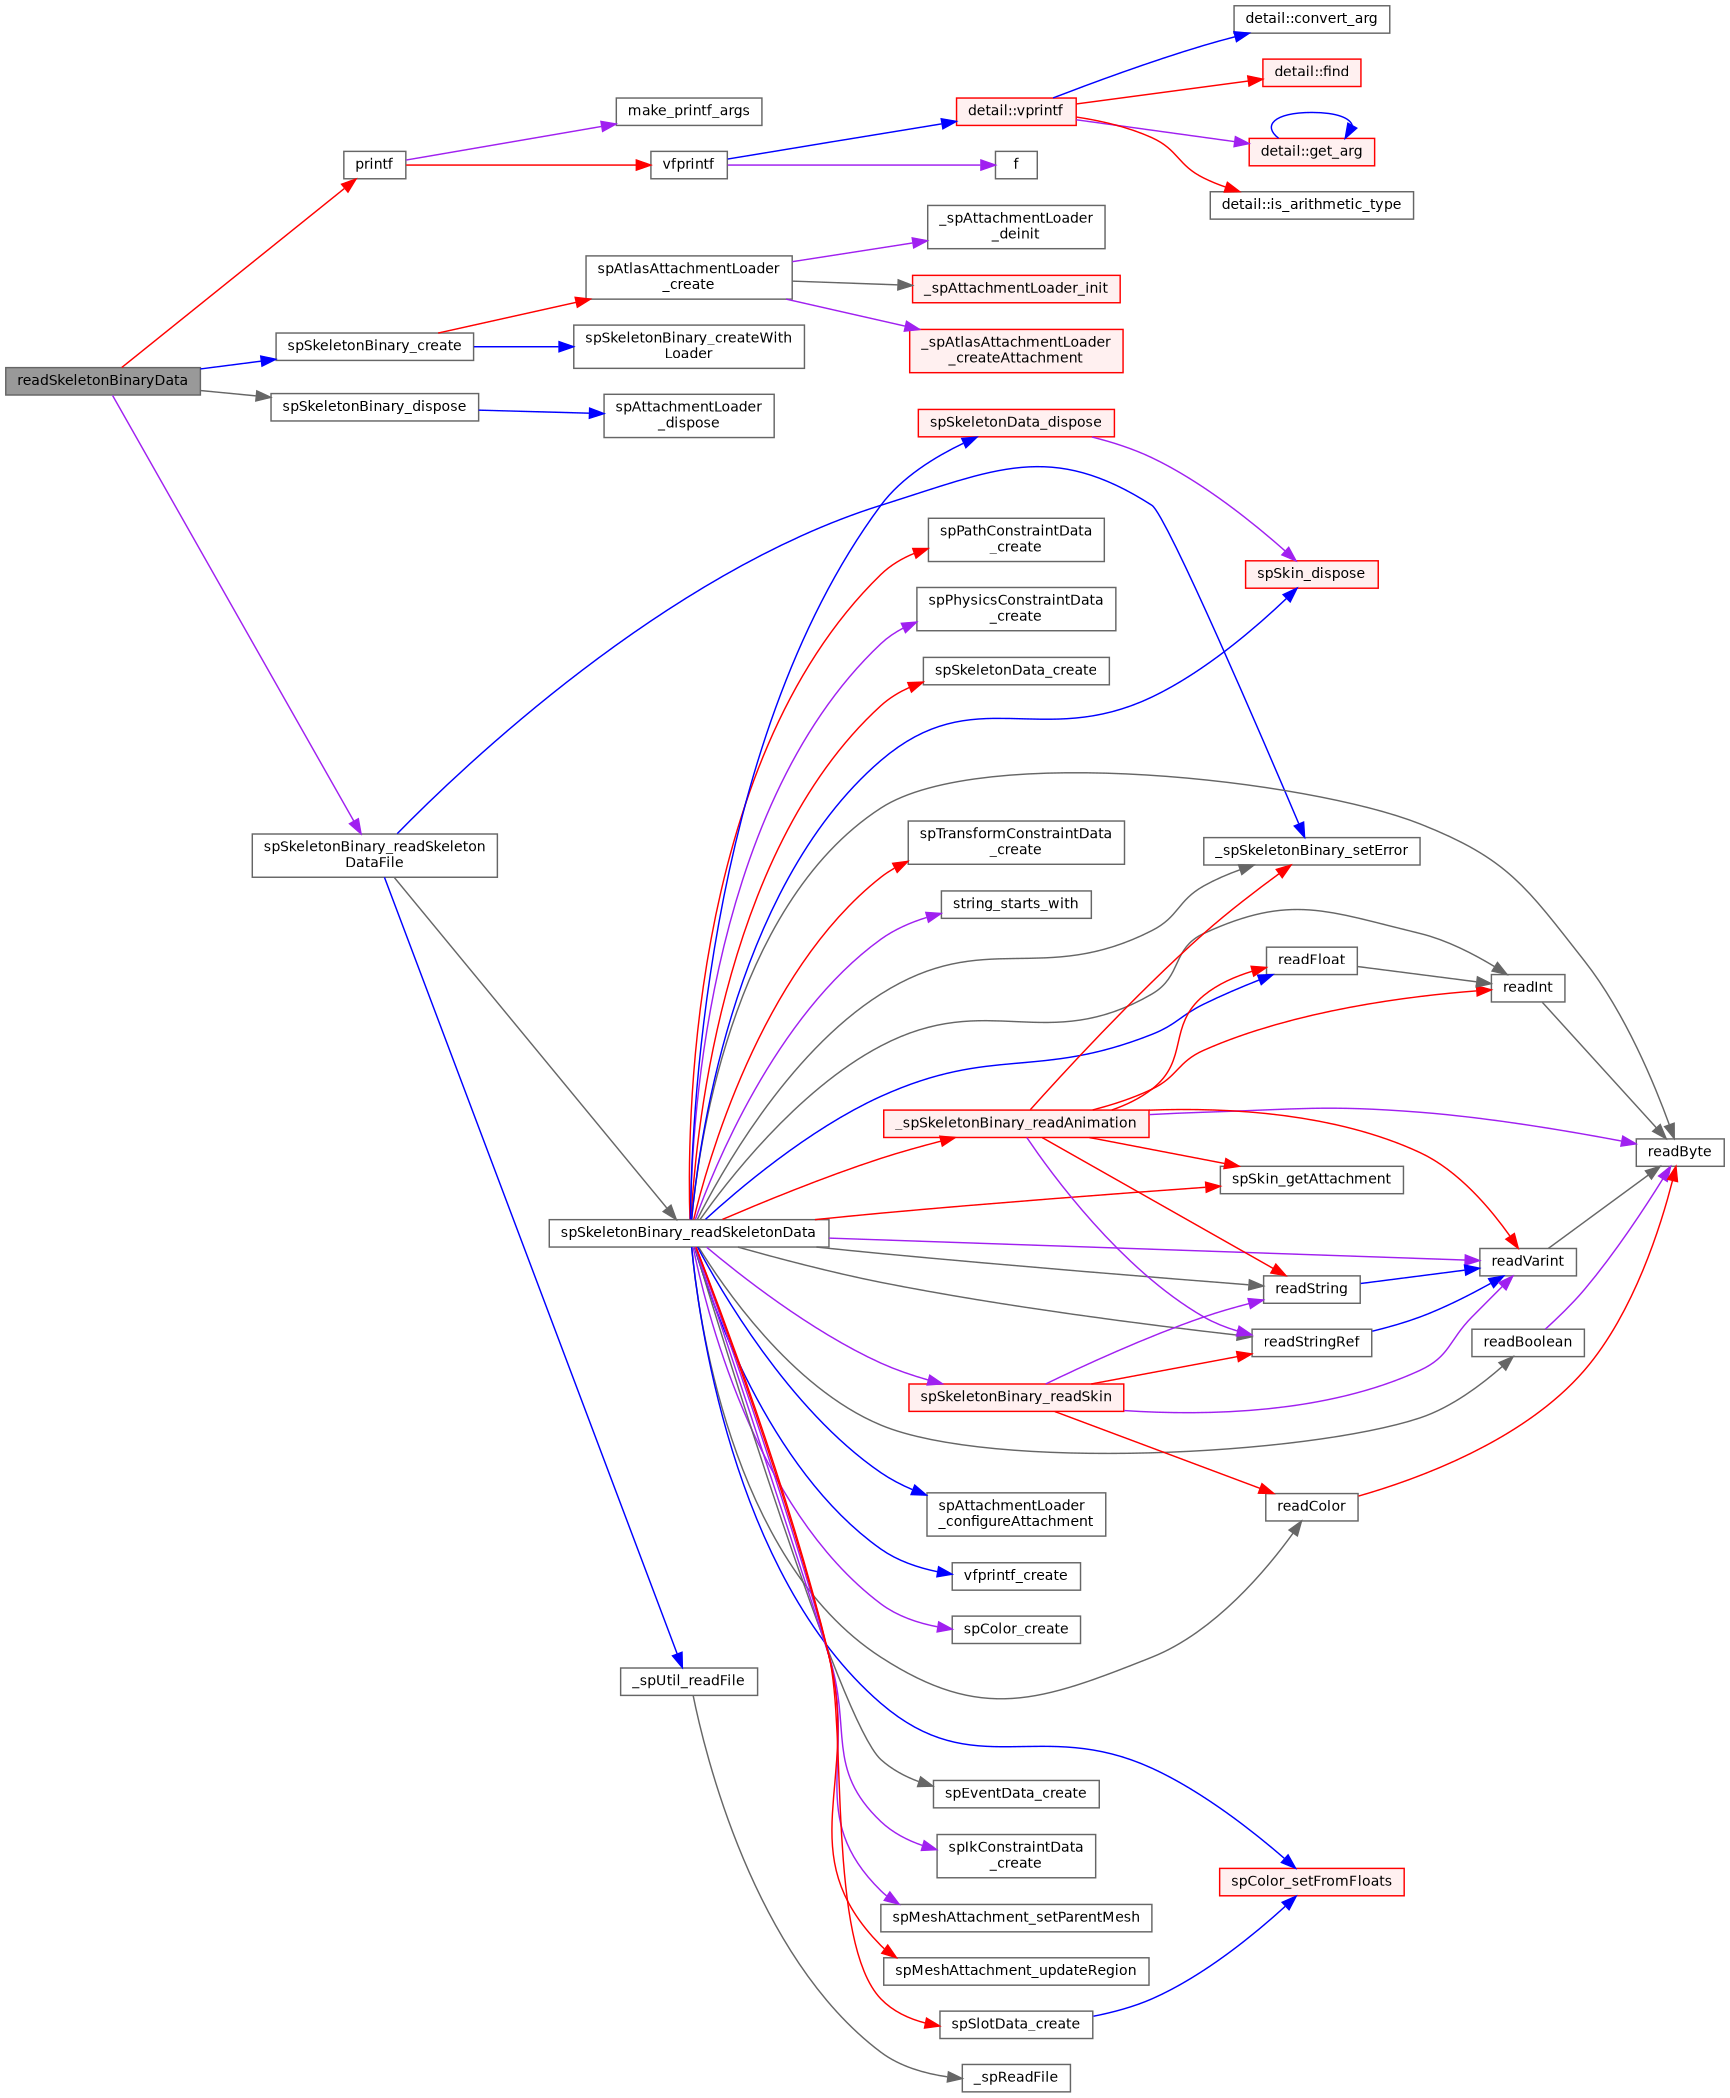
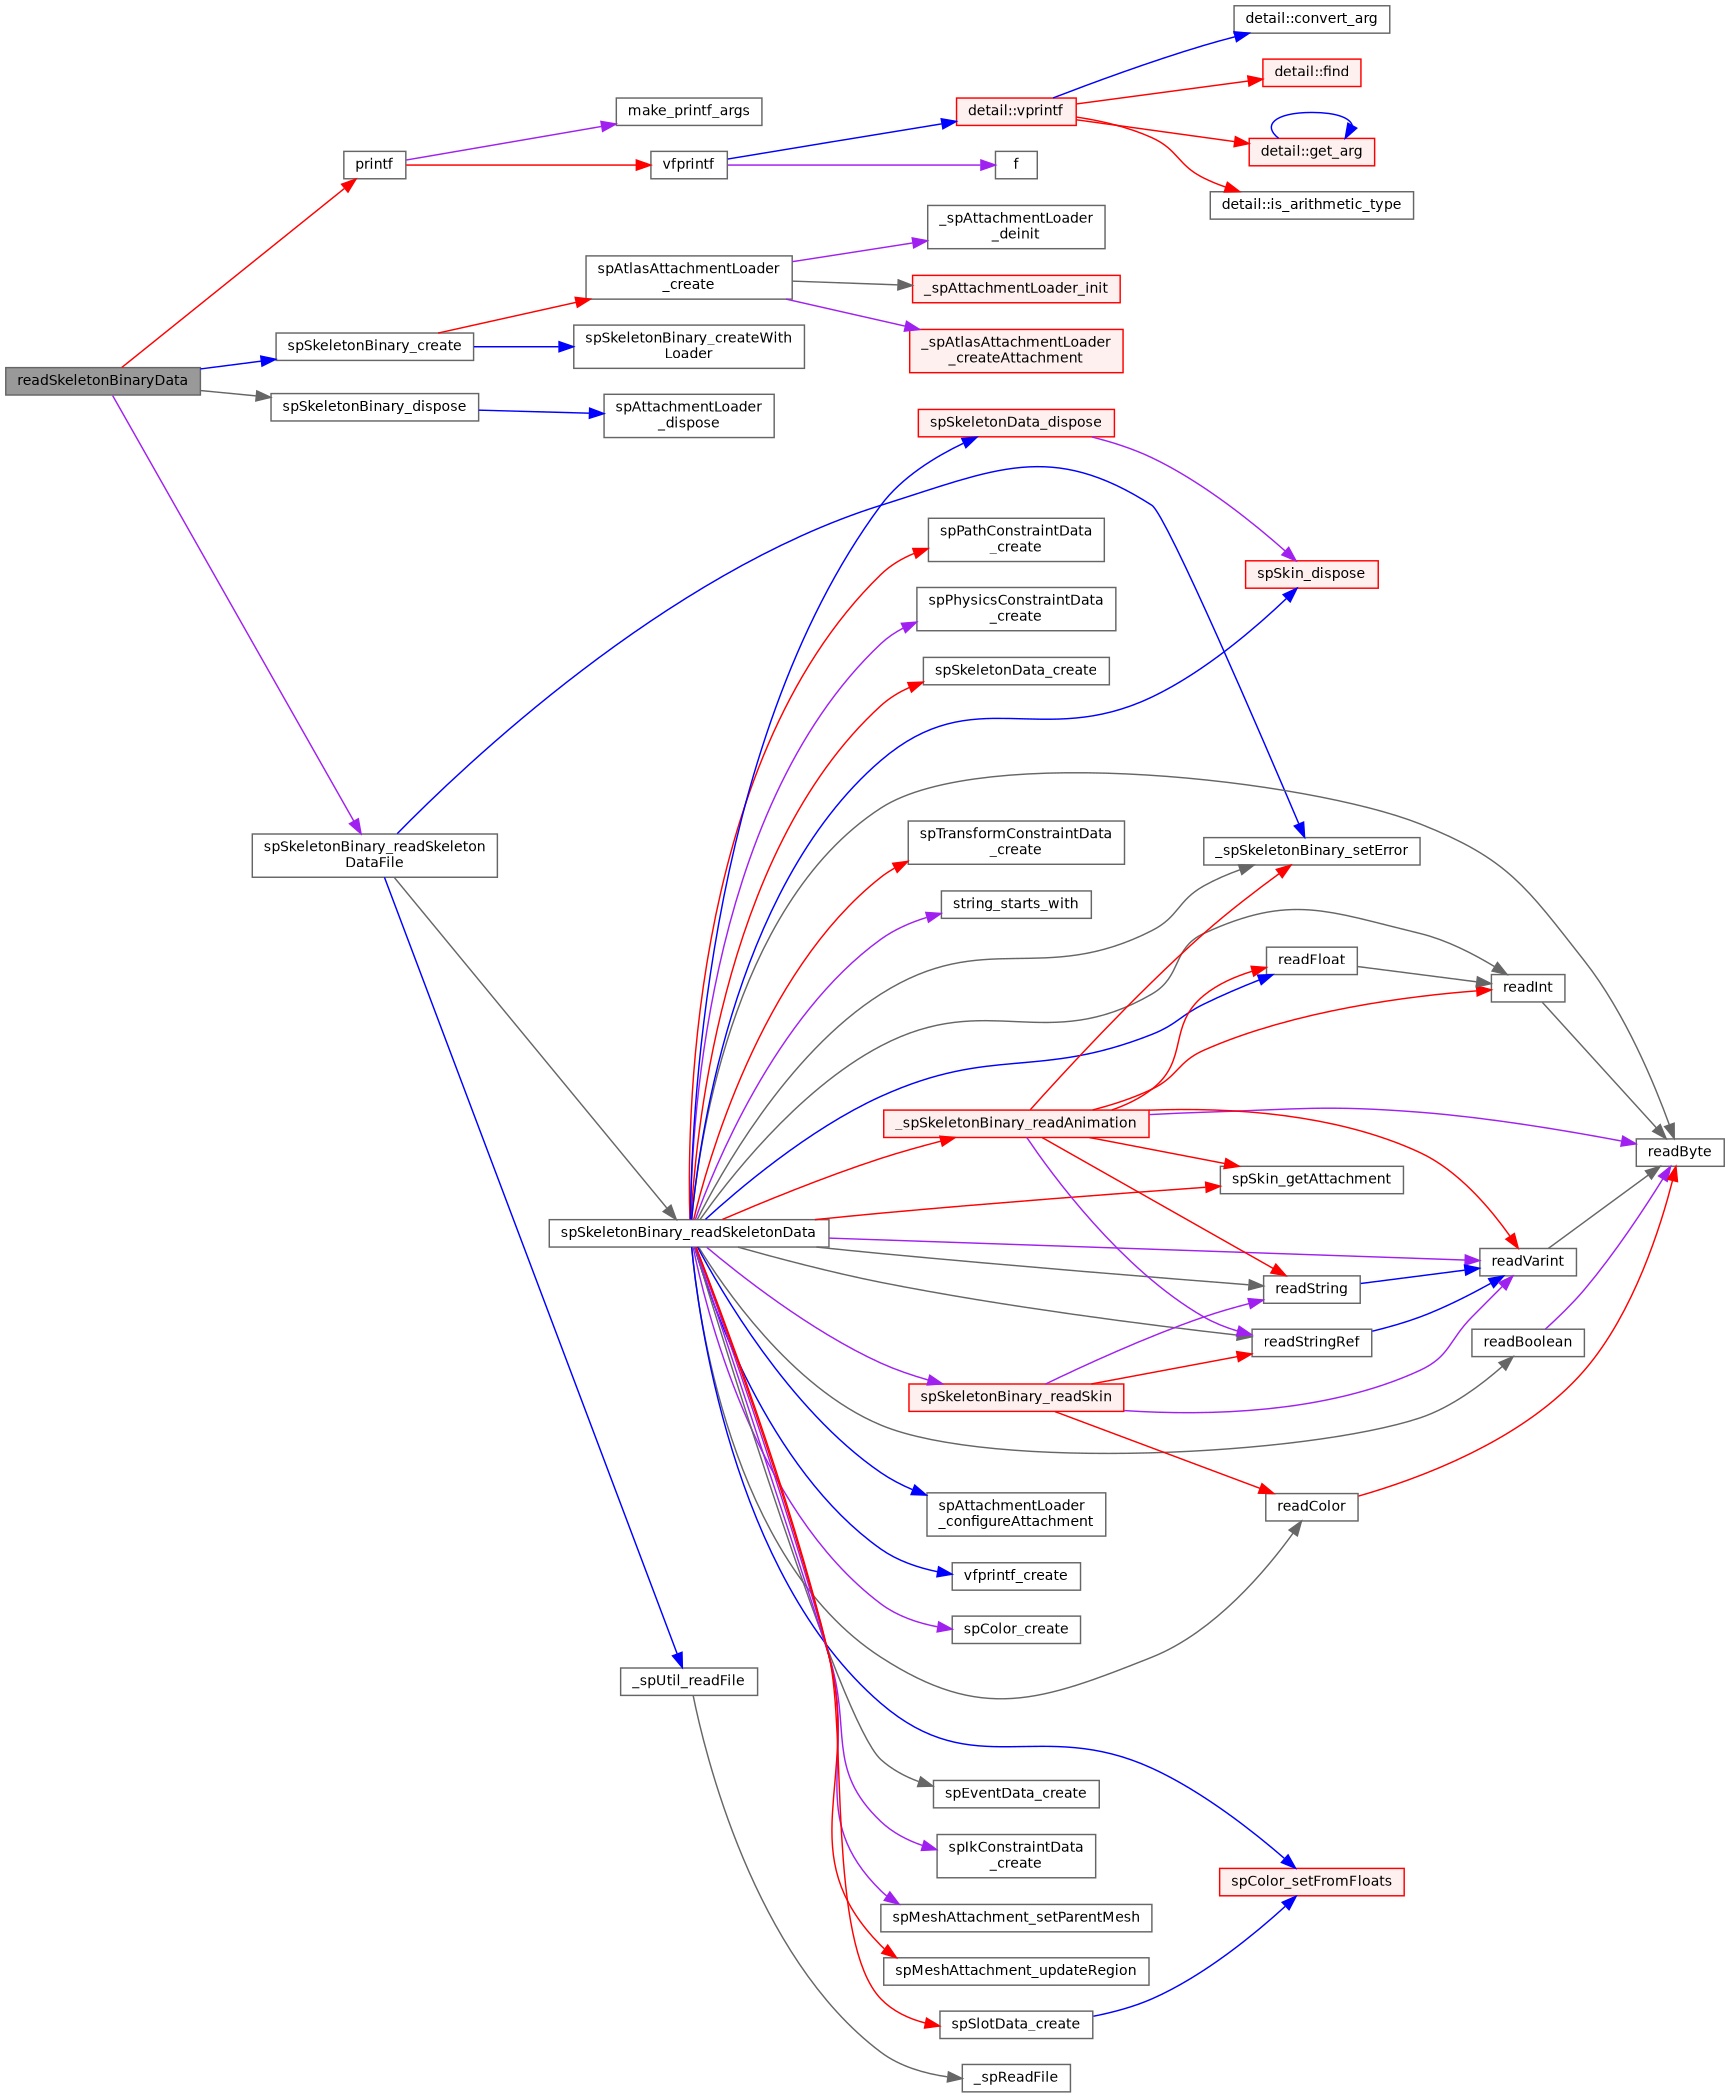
(1159, 131) -> (1159, 131)
